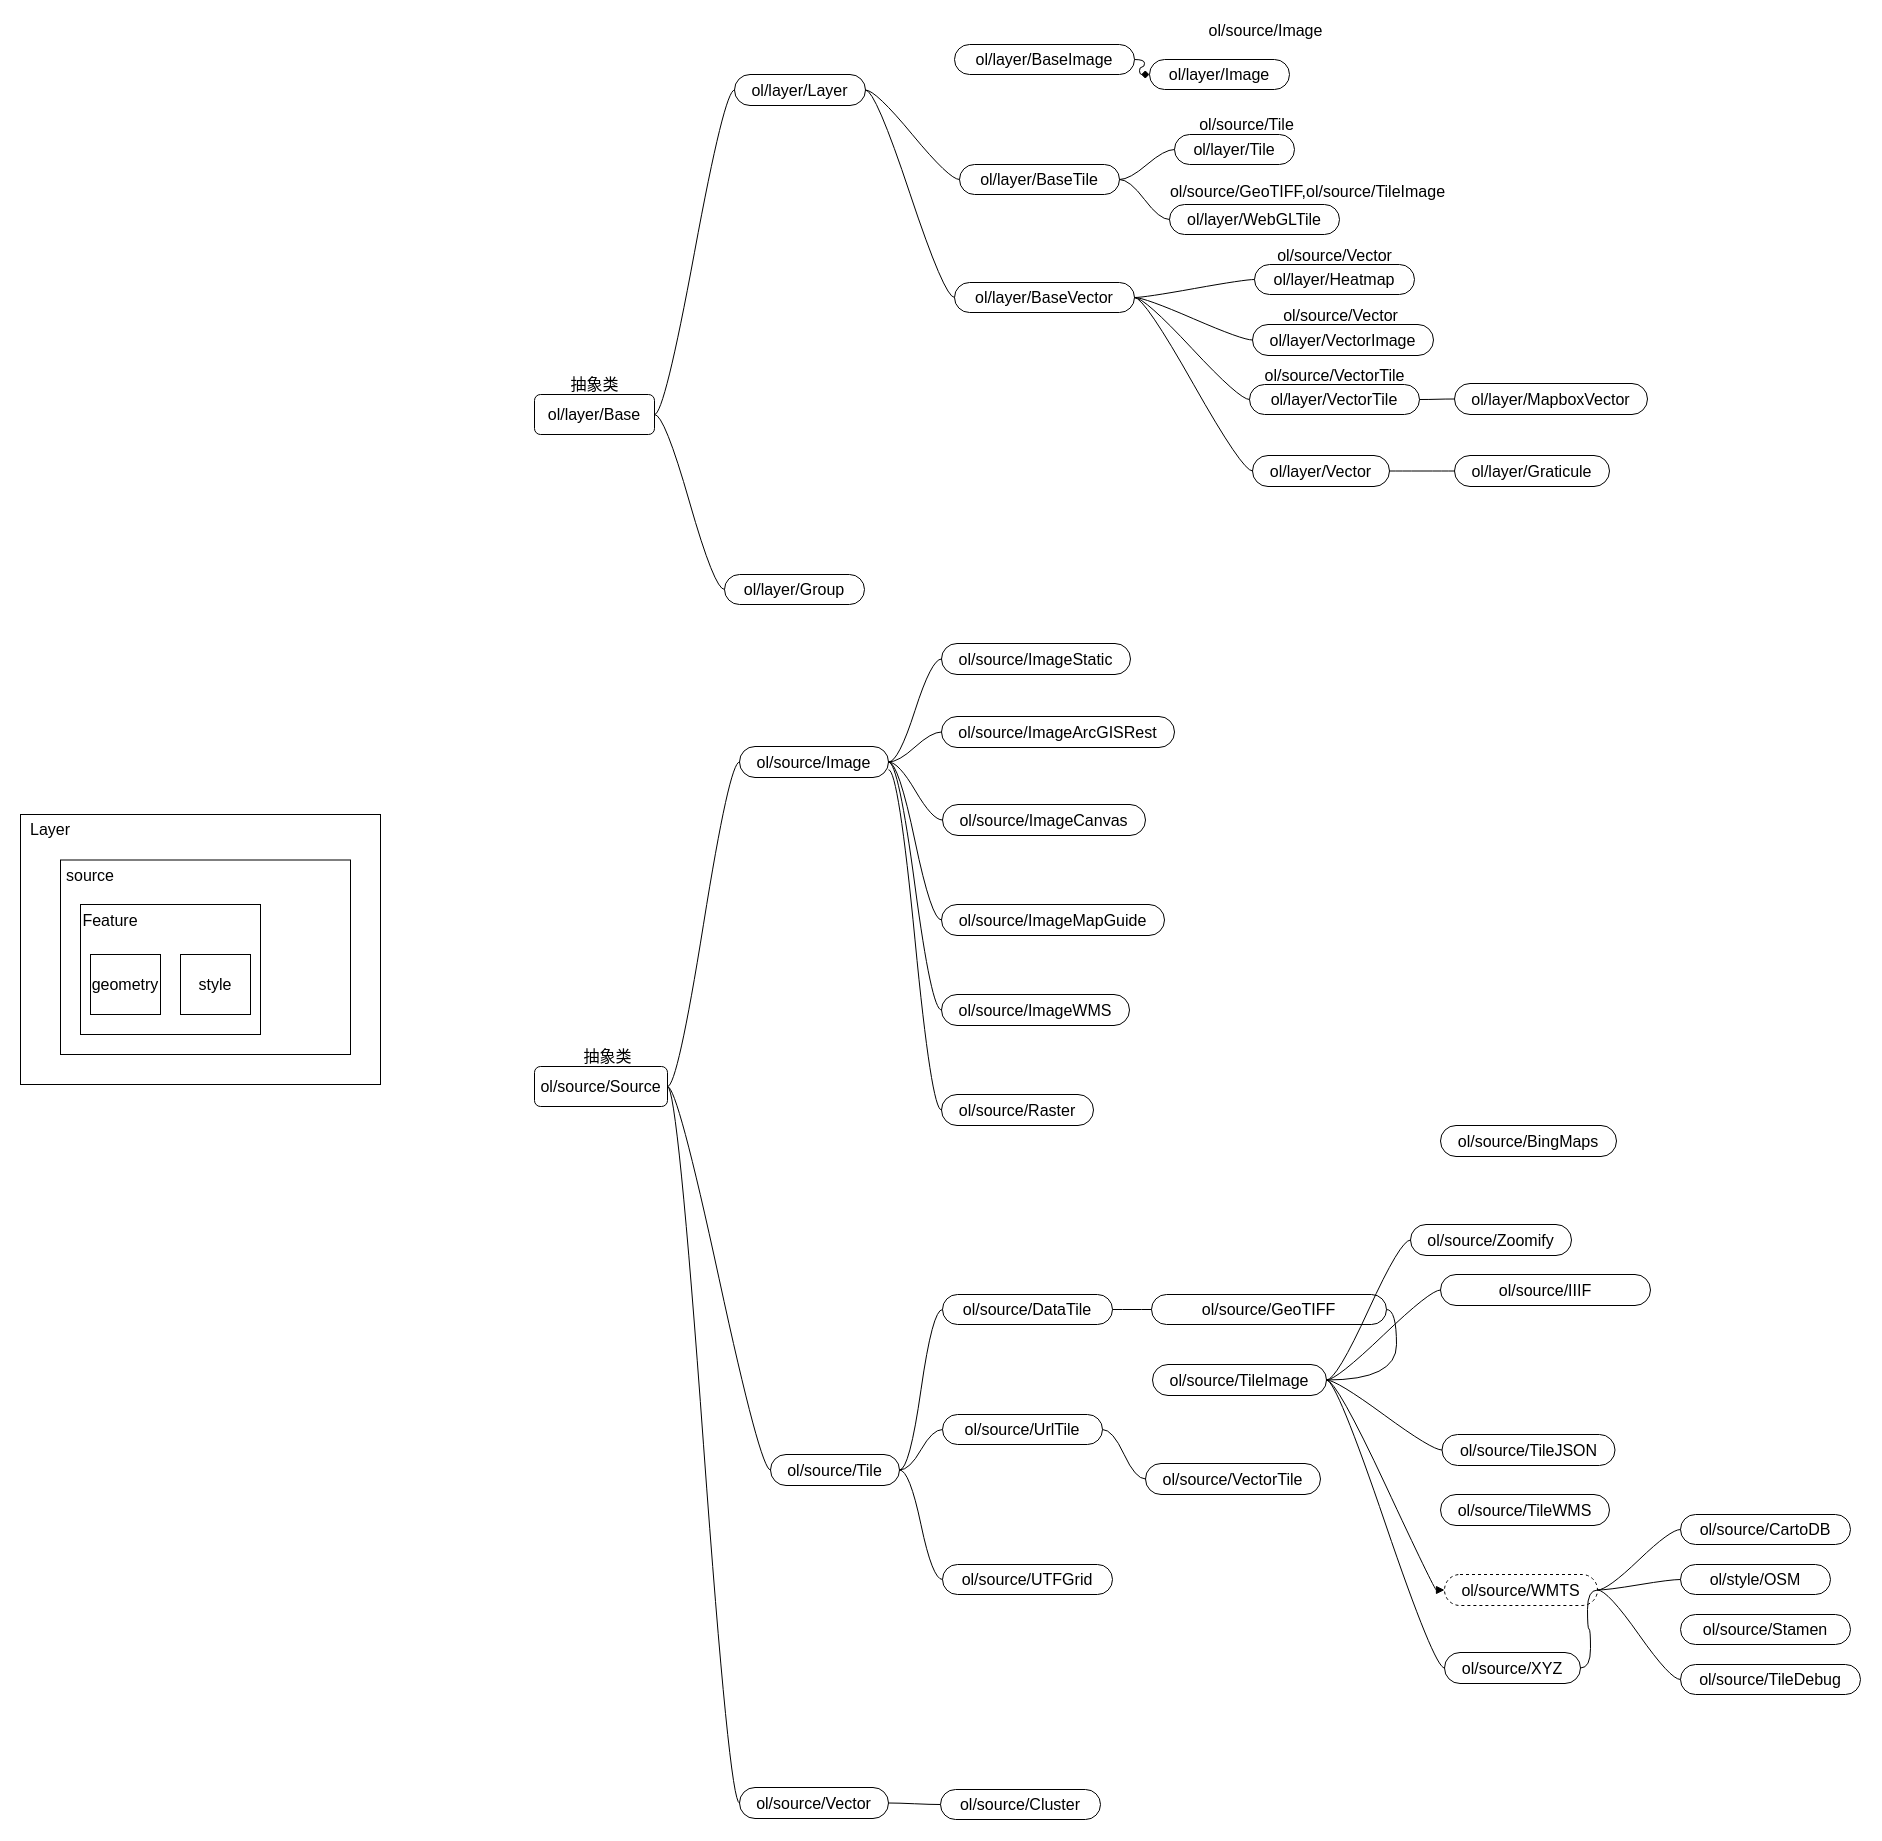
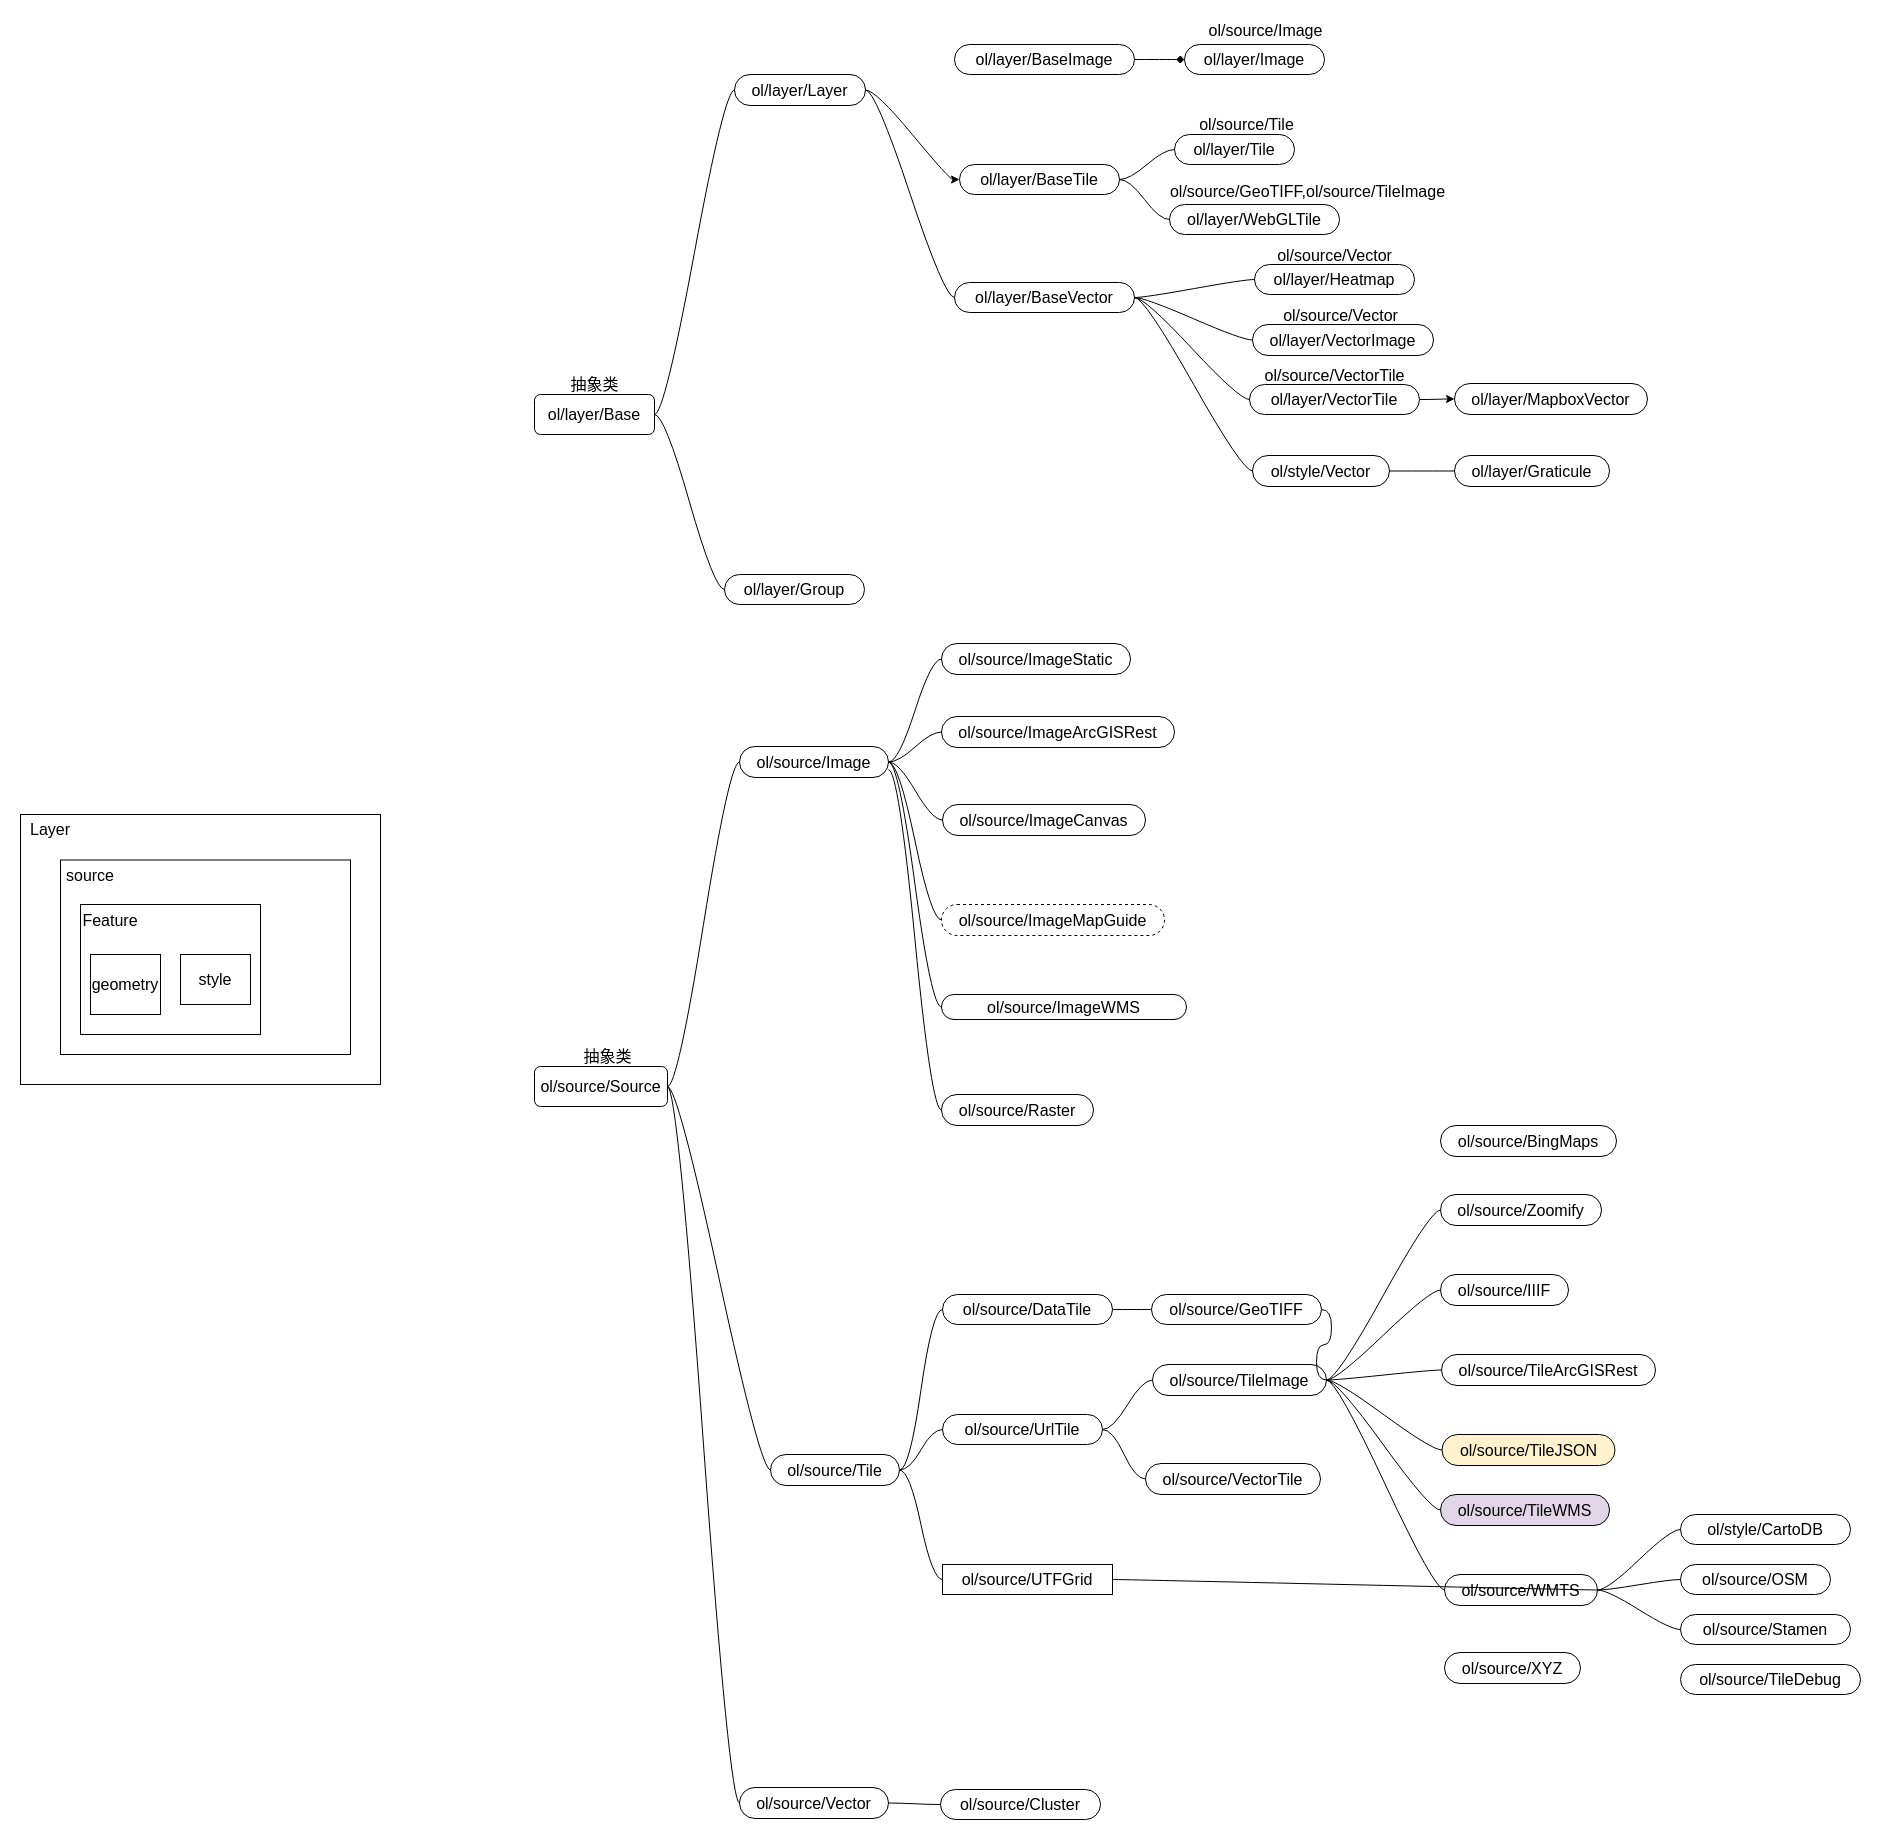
(1220, 75) -> (1255, 60)
(942, 167) -> (940, 167)
(1447, 399) -> (1446, 399)
(1321, 472) -> (1321, 472)
(1053, 920) -> (1053, 920)
(216, 985) -> (216, 980)
(1036, 1010) -> (1064, 1007)
(1491, 1240) -> (1521, 1210)
(1546, 1290) -> (1505, 1290)
(1269, 1310) -> (1237, 1310)
none -> (1549, 1370)
none -> (1398, 1374)
none -> (1129, 1403)
none -> (1387, 1449)
(1529, 1450) -> (1529, 1450)
(1525, 1510) -> (1525, 1510)
(1388, 1530) -> none
(1766, 1530) -> (1766, 1530)
(1420, 1559) -> (1423, 1560)
(1028, 1580) -> (1028, 1580)
(1756, 1580) -> (1756, 1580)
(1521, 1590) -> (1521, 1590)
(1589, 1629) -> (1642, 1612)
(1640, 1636) -> (1352, 1585)
